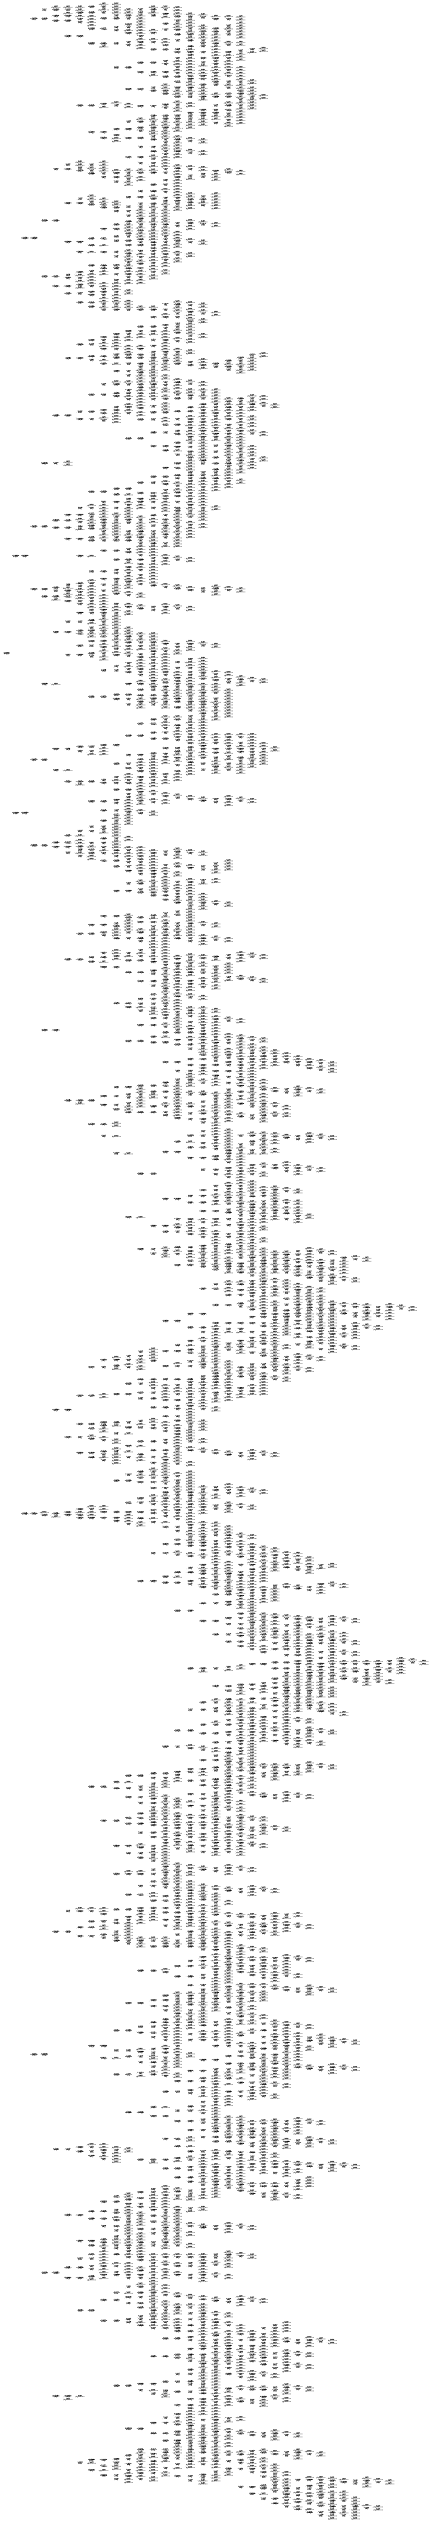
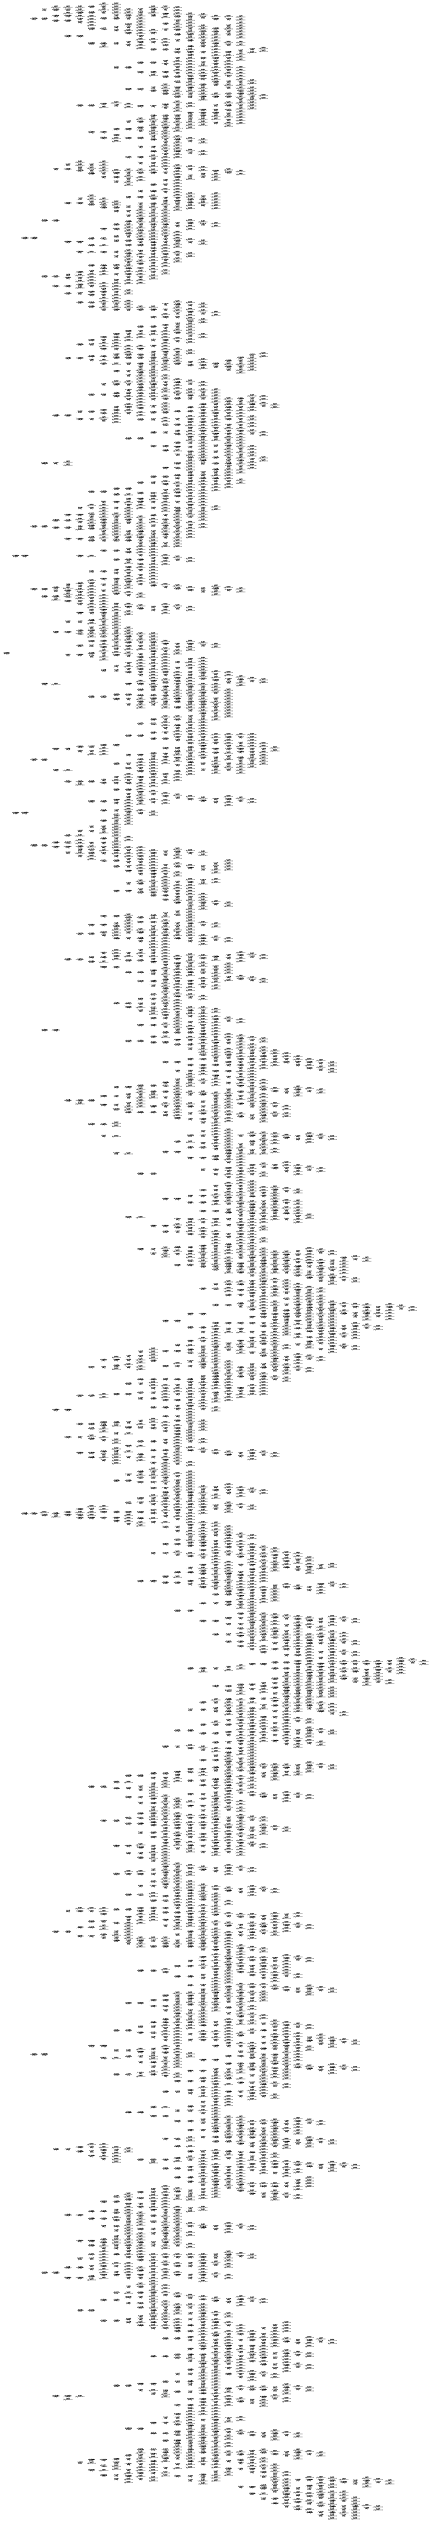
(116, 1920) -> none
